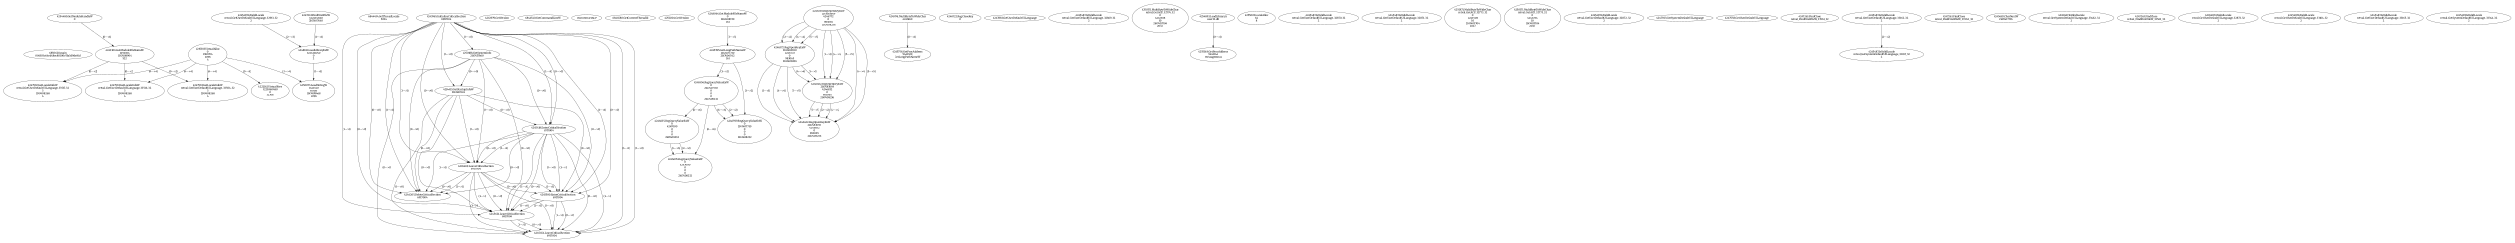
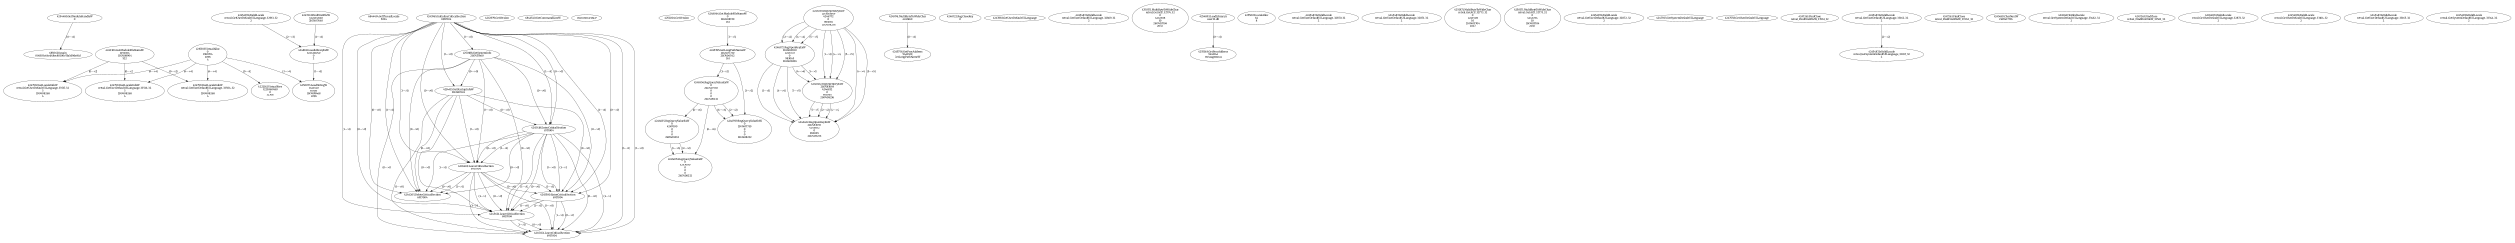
(630, 18) -> none
(97, 34) -> (67, 35)
